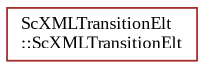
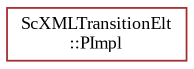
(102, 34) -> (97, 34)
